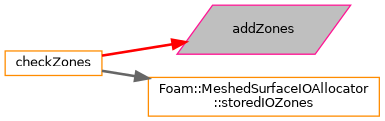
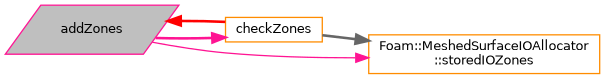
none -> (184, 38)
none -> (253, 55)
